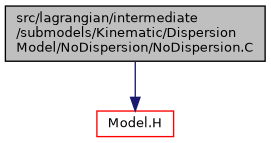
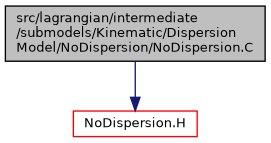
(135, 124) -> (135, 124)
